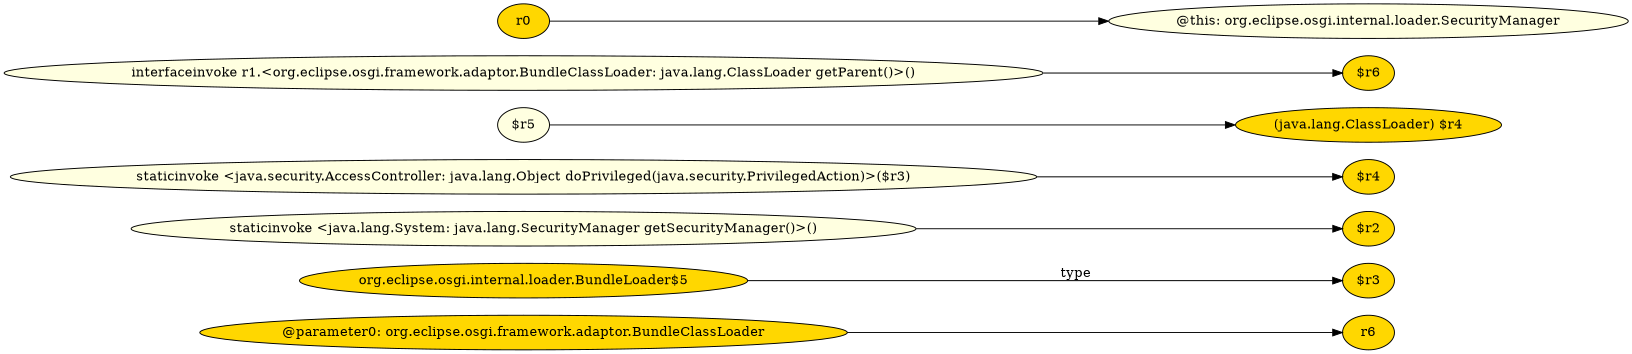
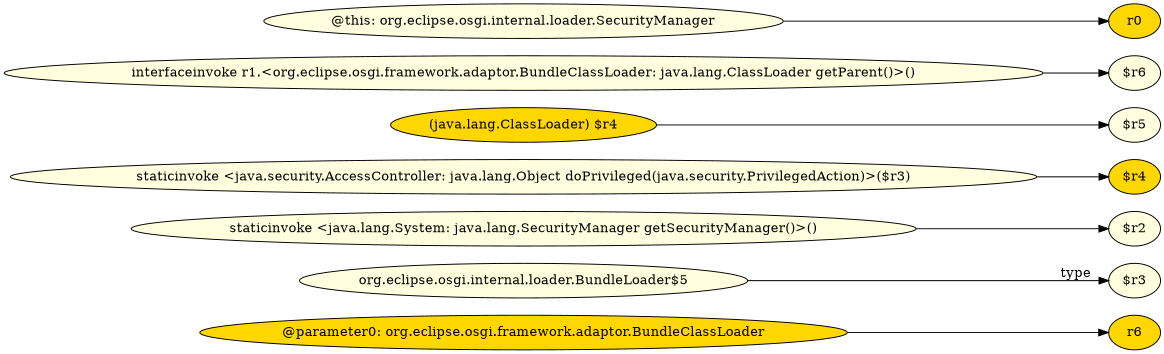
(824, 21) -> (941, 21)
(1369, 73) -> (1135, 73)
(888, 125) -> (878, 125)
(1369, 229) -> (1135, 229)
(524, 281) -> (524, 281)
(1369, 281) -> (1135, 281)
